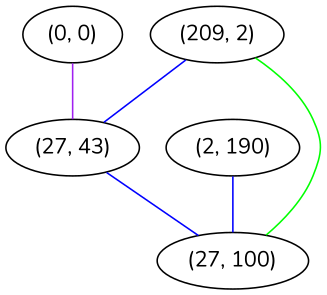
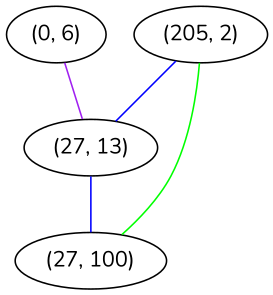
(73, 35) -> (56, 35)
(217, 35) -> (201, 35)
(73, 148) -> (91, 148)
(233, 148) -> none
